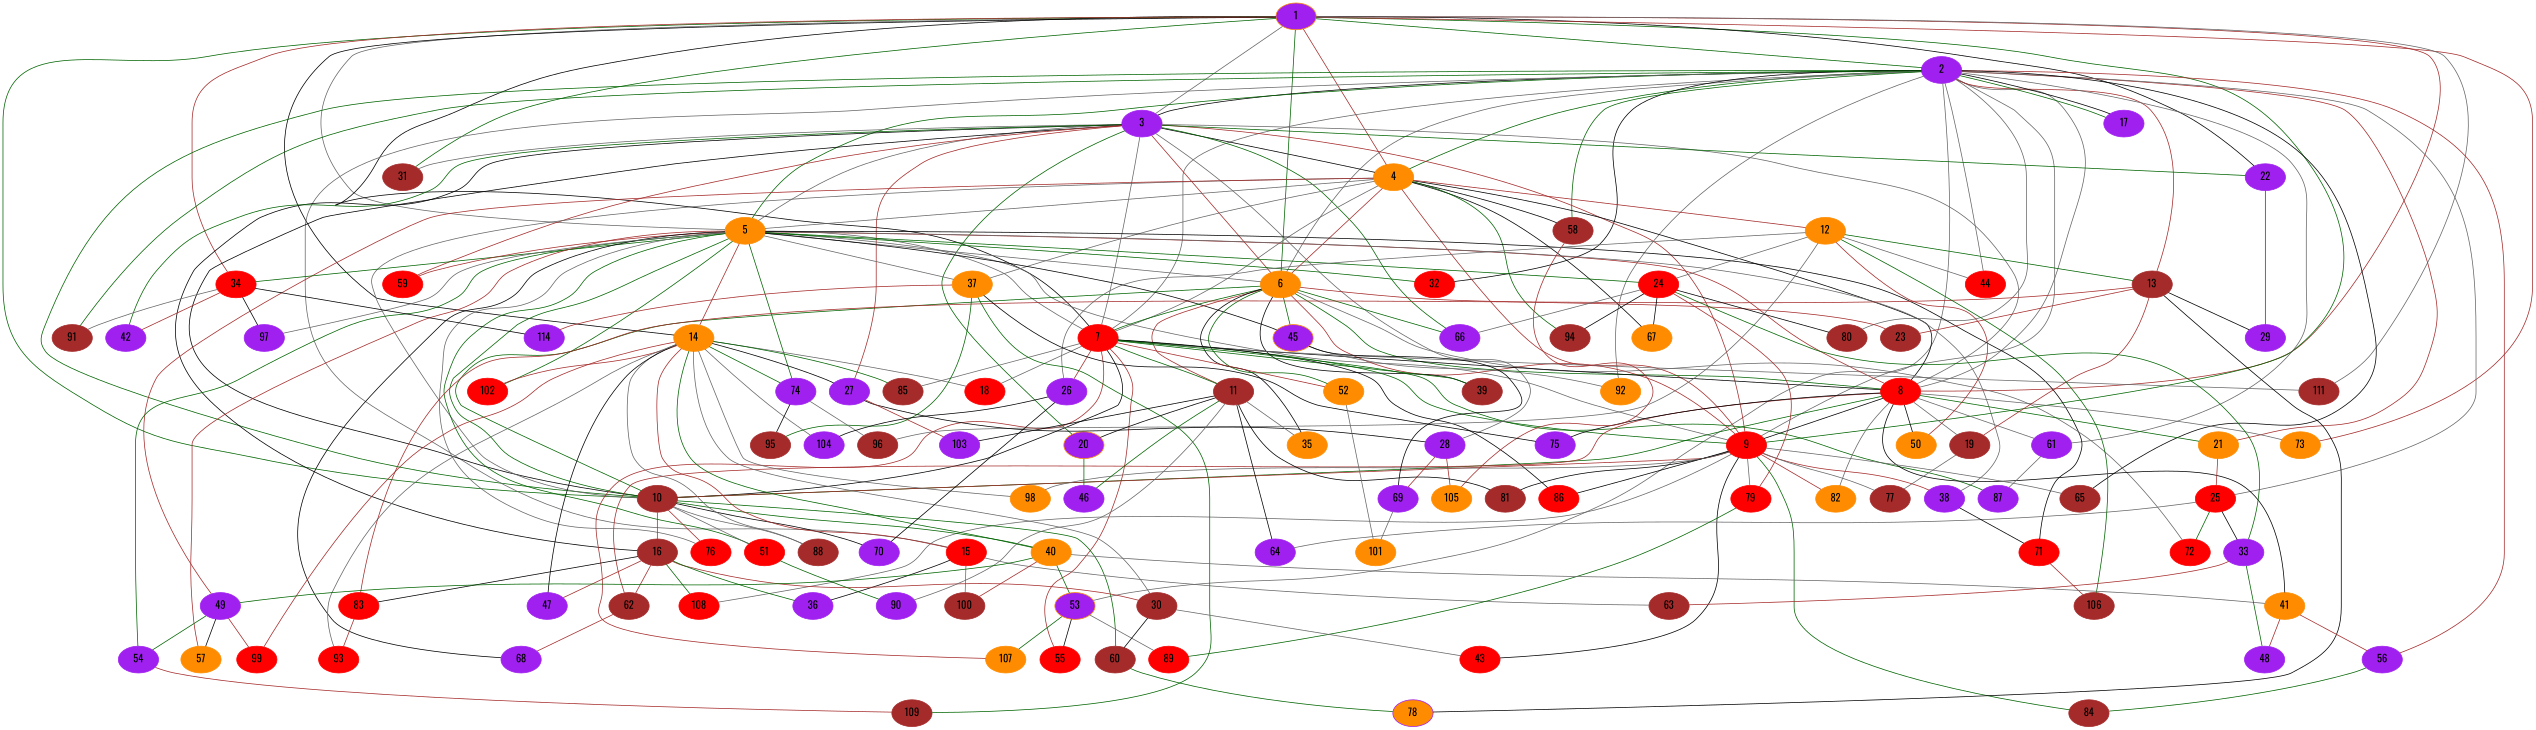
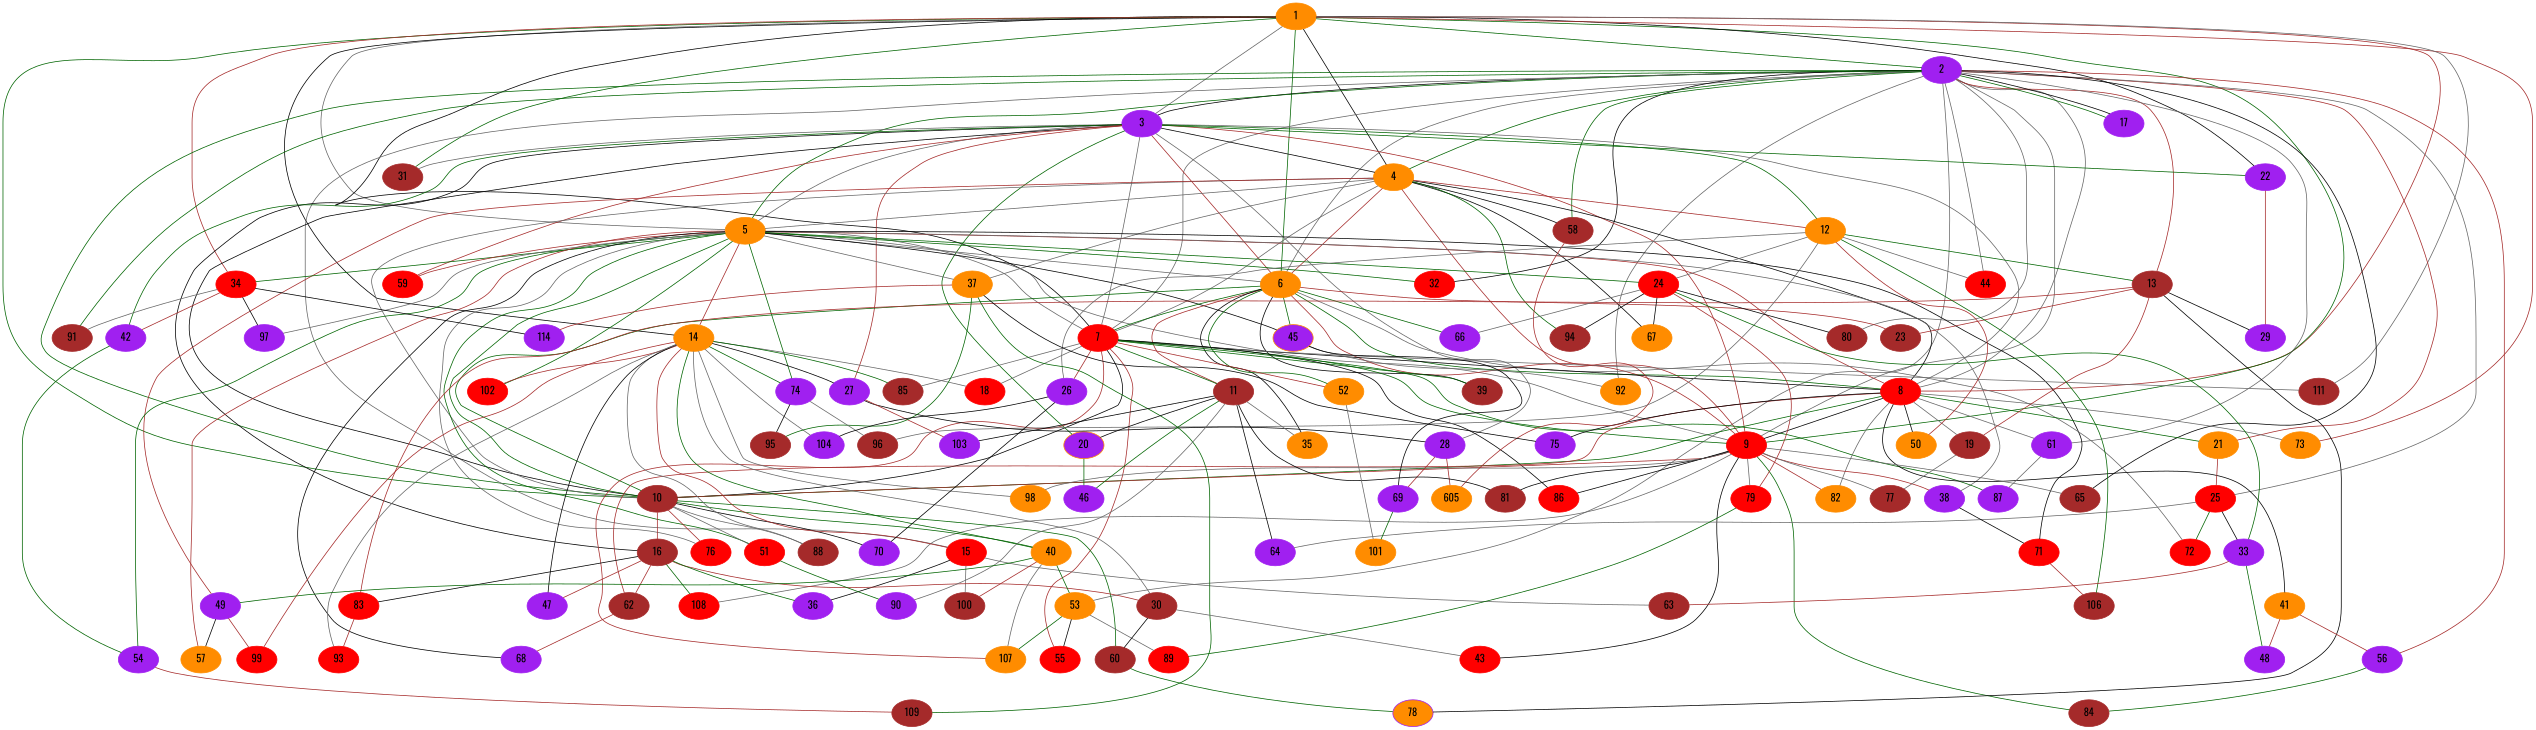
(1296, 16) -> (1296, 16)
(1345, 97) -> (1345, 97)
(1326, 196) -> (1500, 138)
(2265, 258) -> (2265, 258)
(1452, 499) -> (1452, 499)
(1387, 526) -> (1387, 526)
(1668, 578) -> (1019, 603)
(1075, 606) -> (1075, 606)
(179, 633) -> (22, 504)
